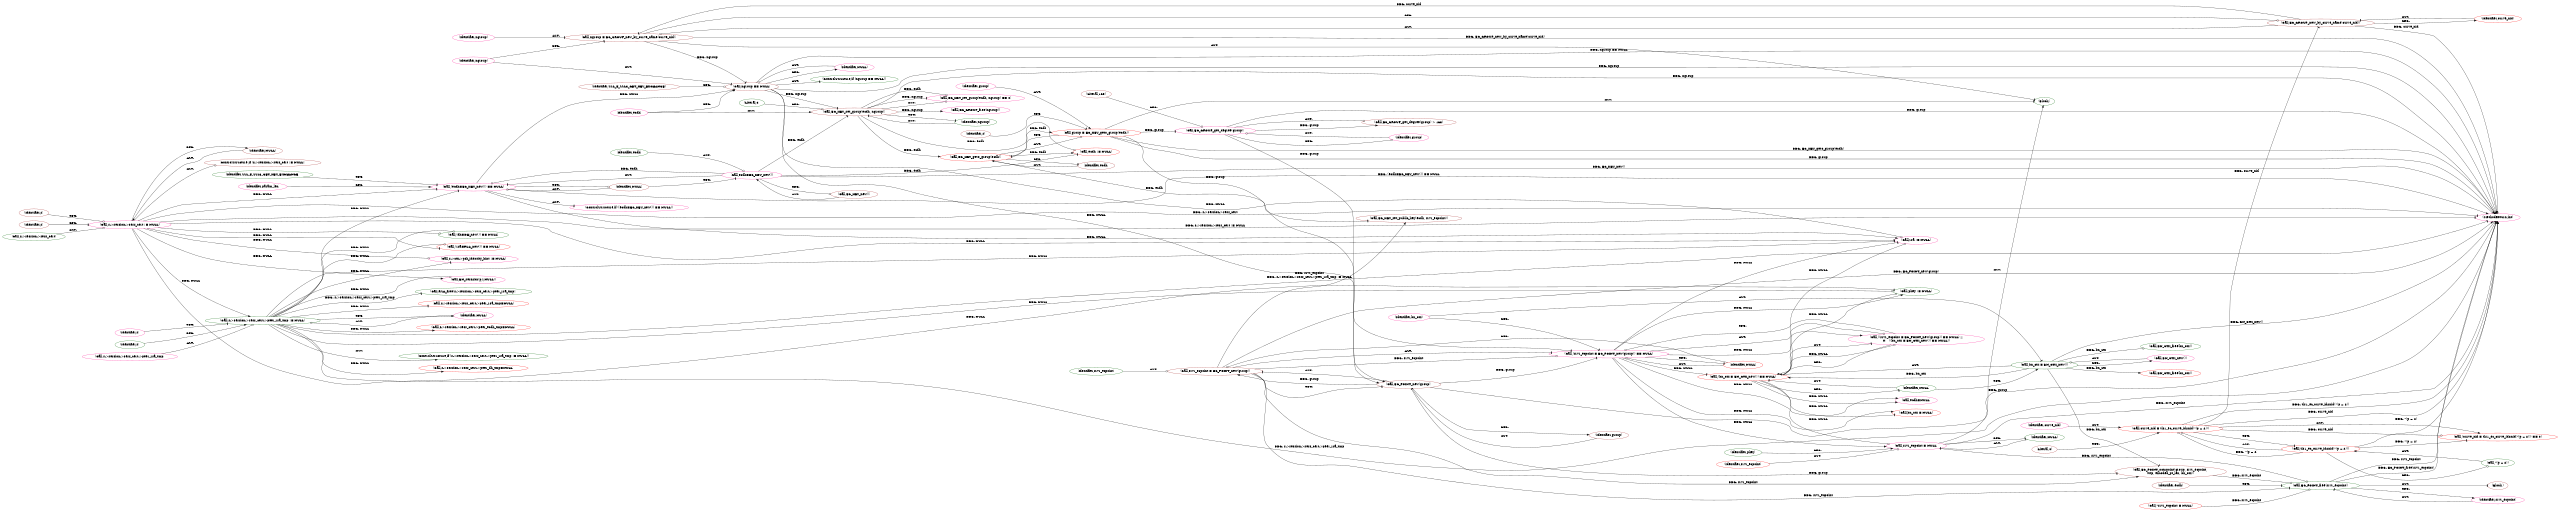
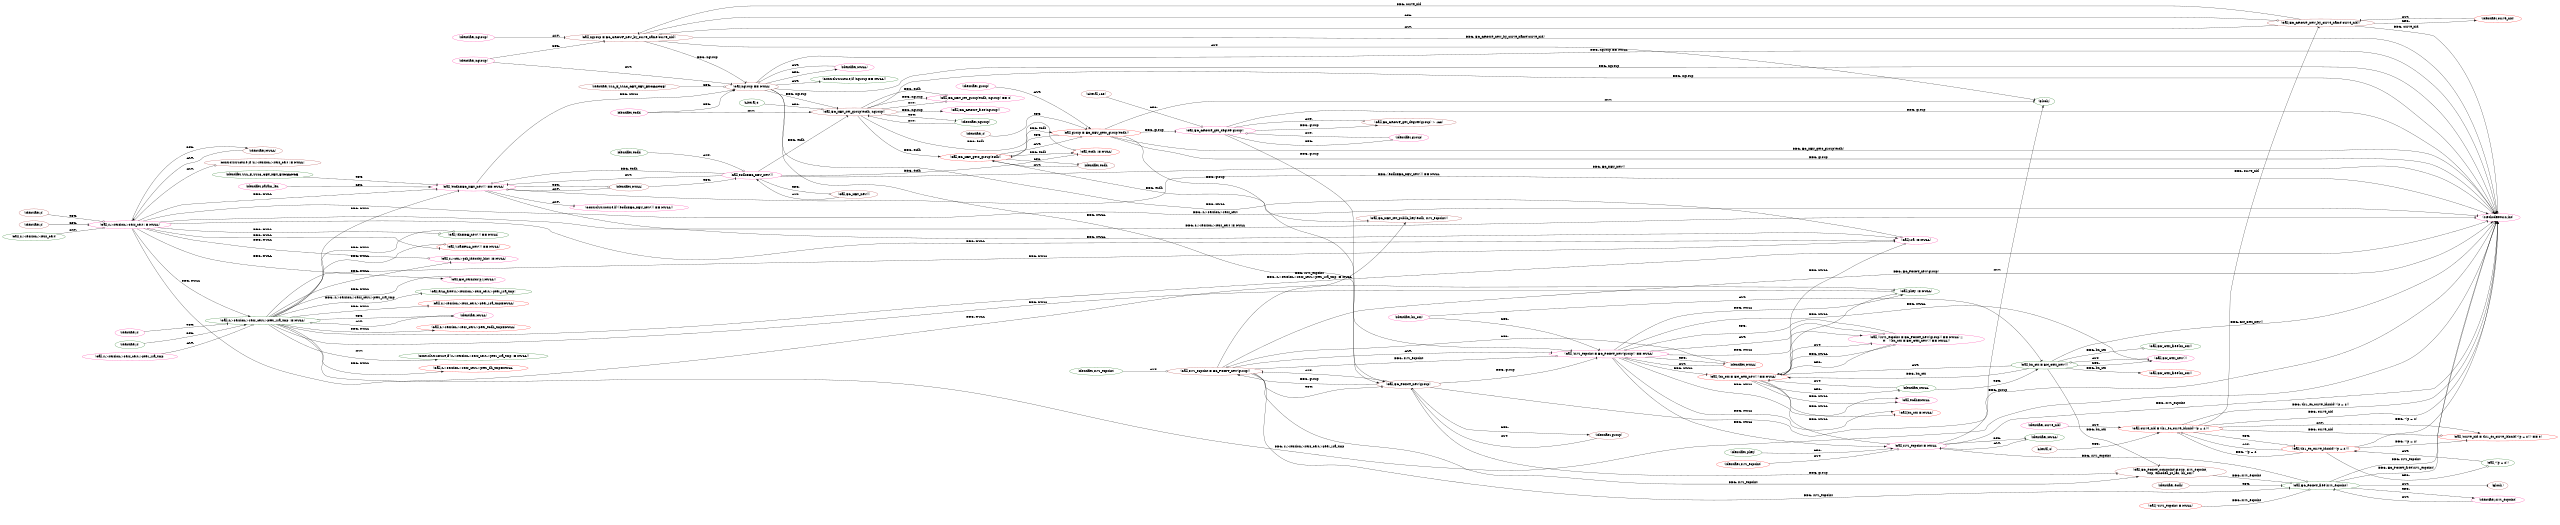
(1747, 276) -> (1886, 312)
